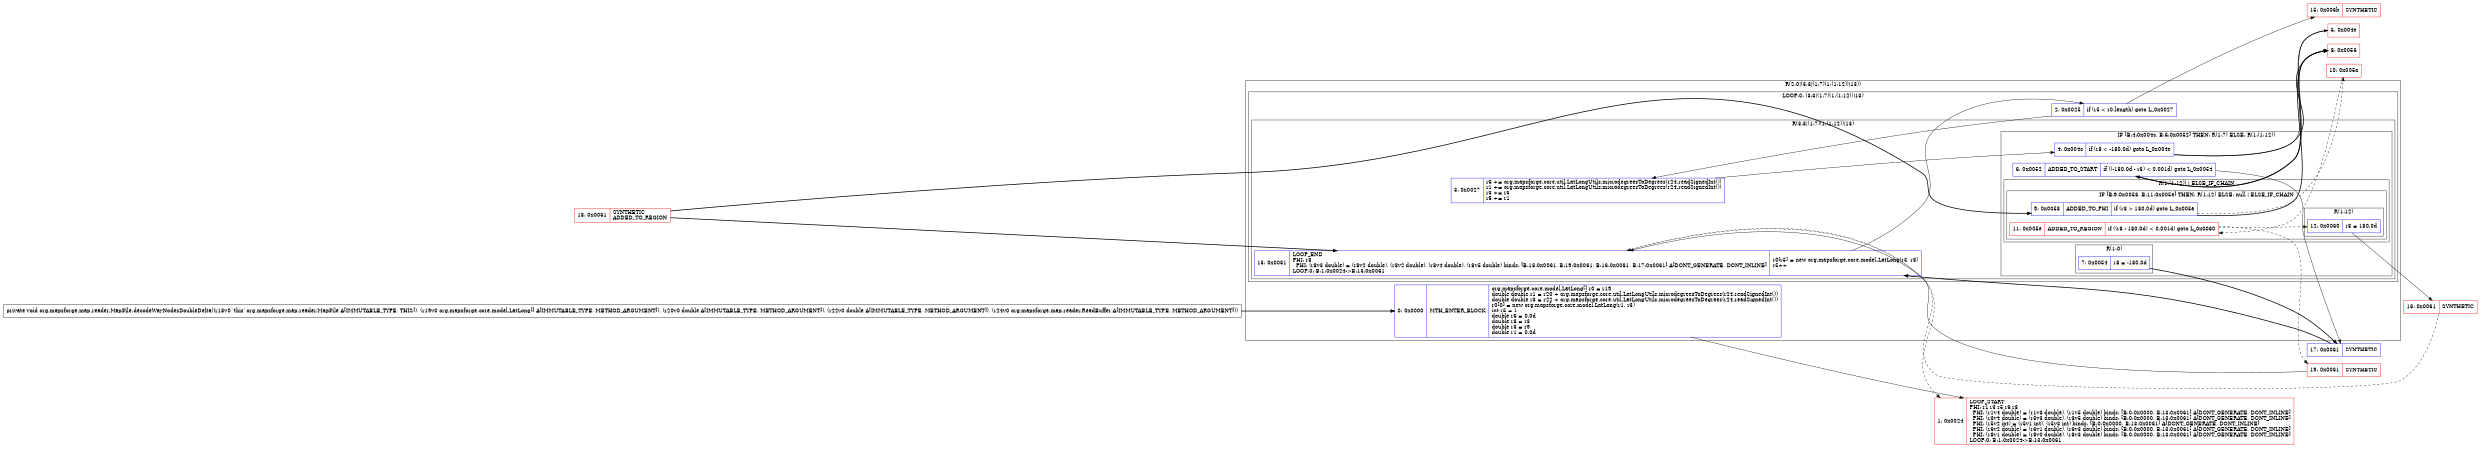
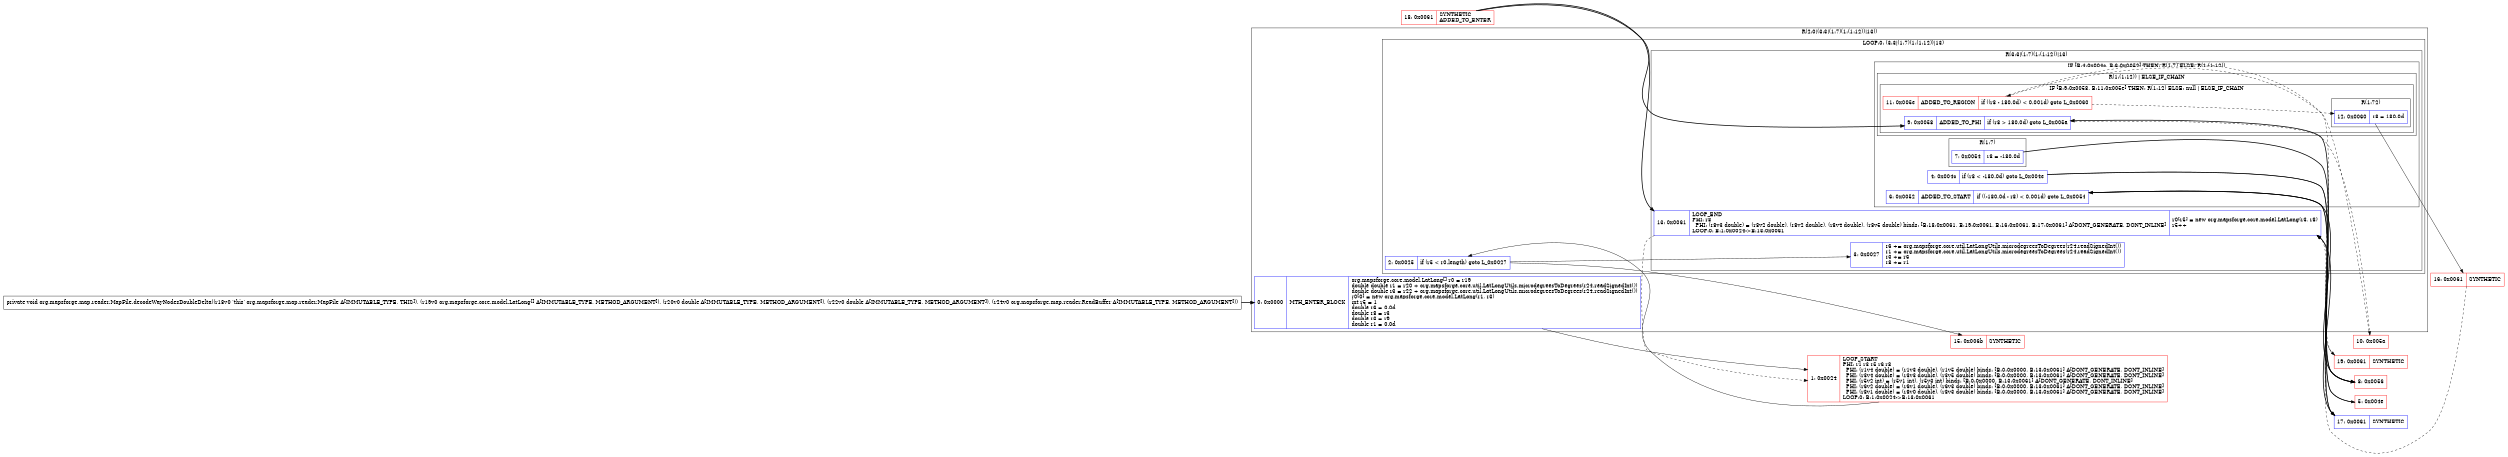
(1931, 135) -> (1662, 361)
(1883, 163) -> none
(2302, 169) -> (2323, 144)
(2344, 212) -> (2371, 103)
(640, 218) -> (1465, 20)
(2114, 249) -> (1987, 143)
